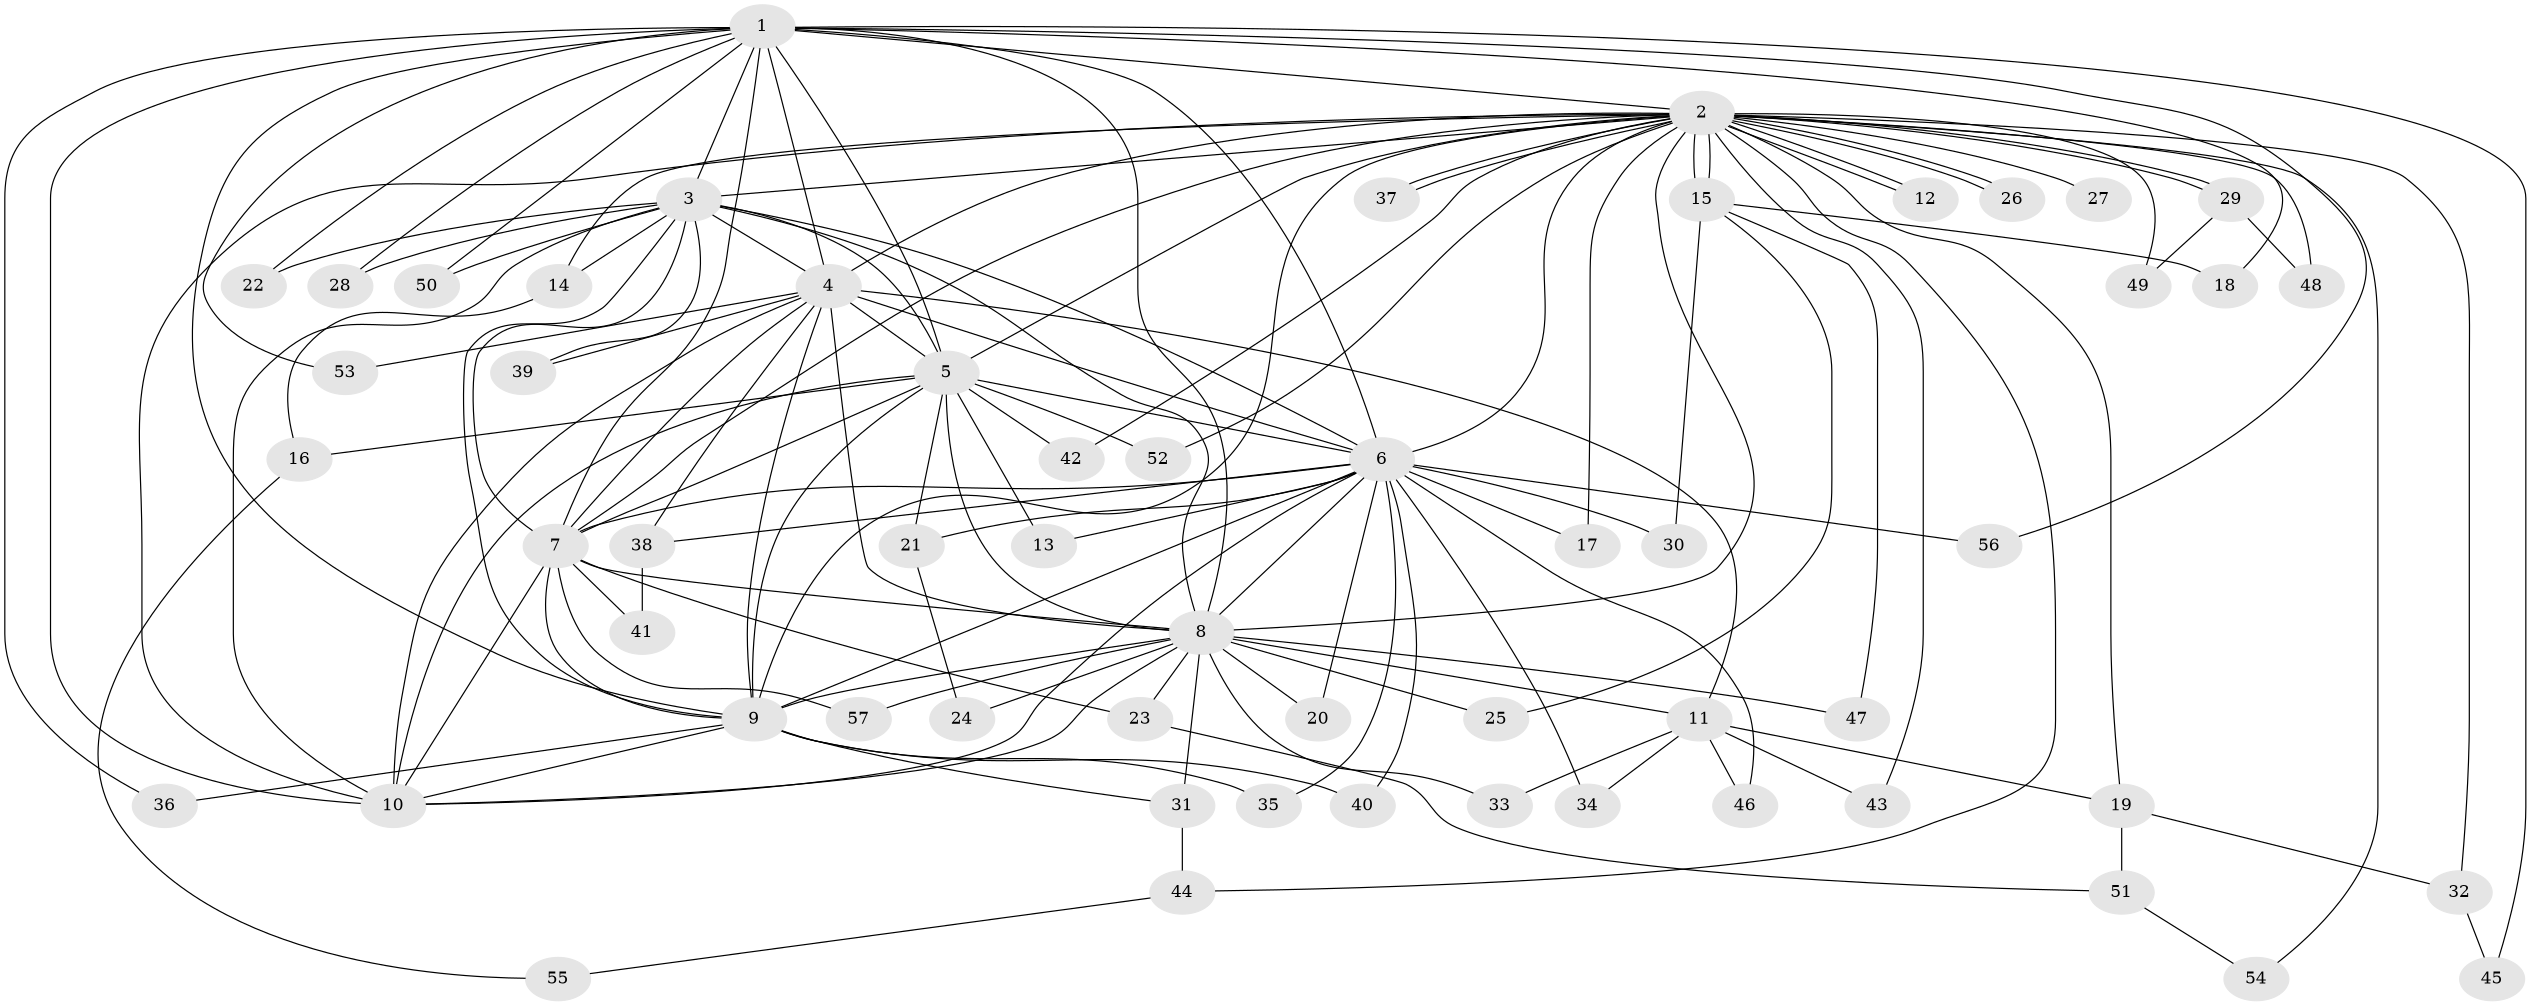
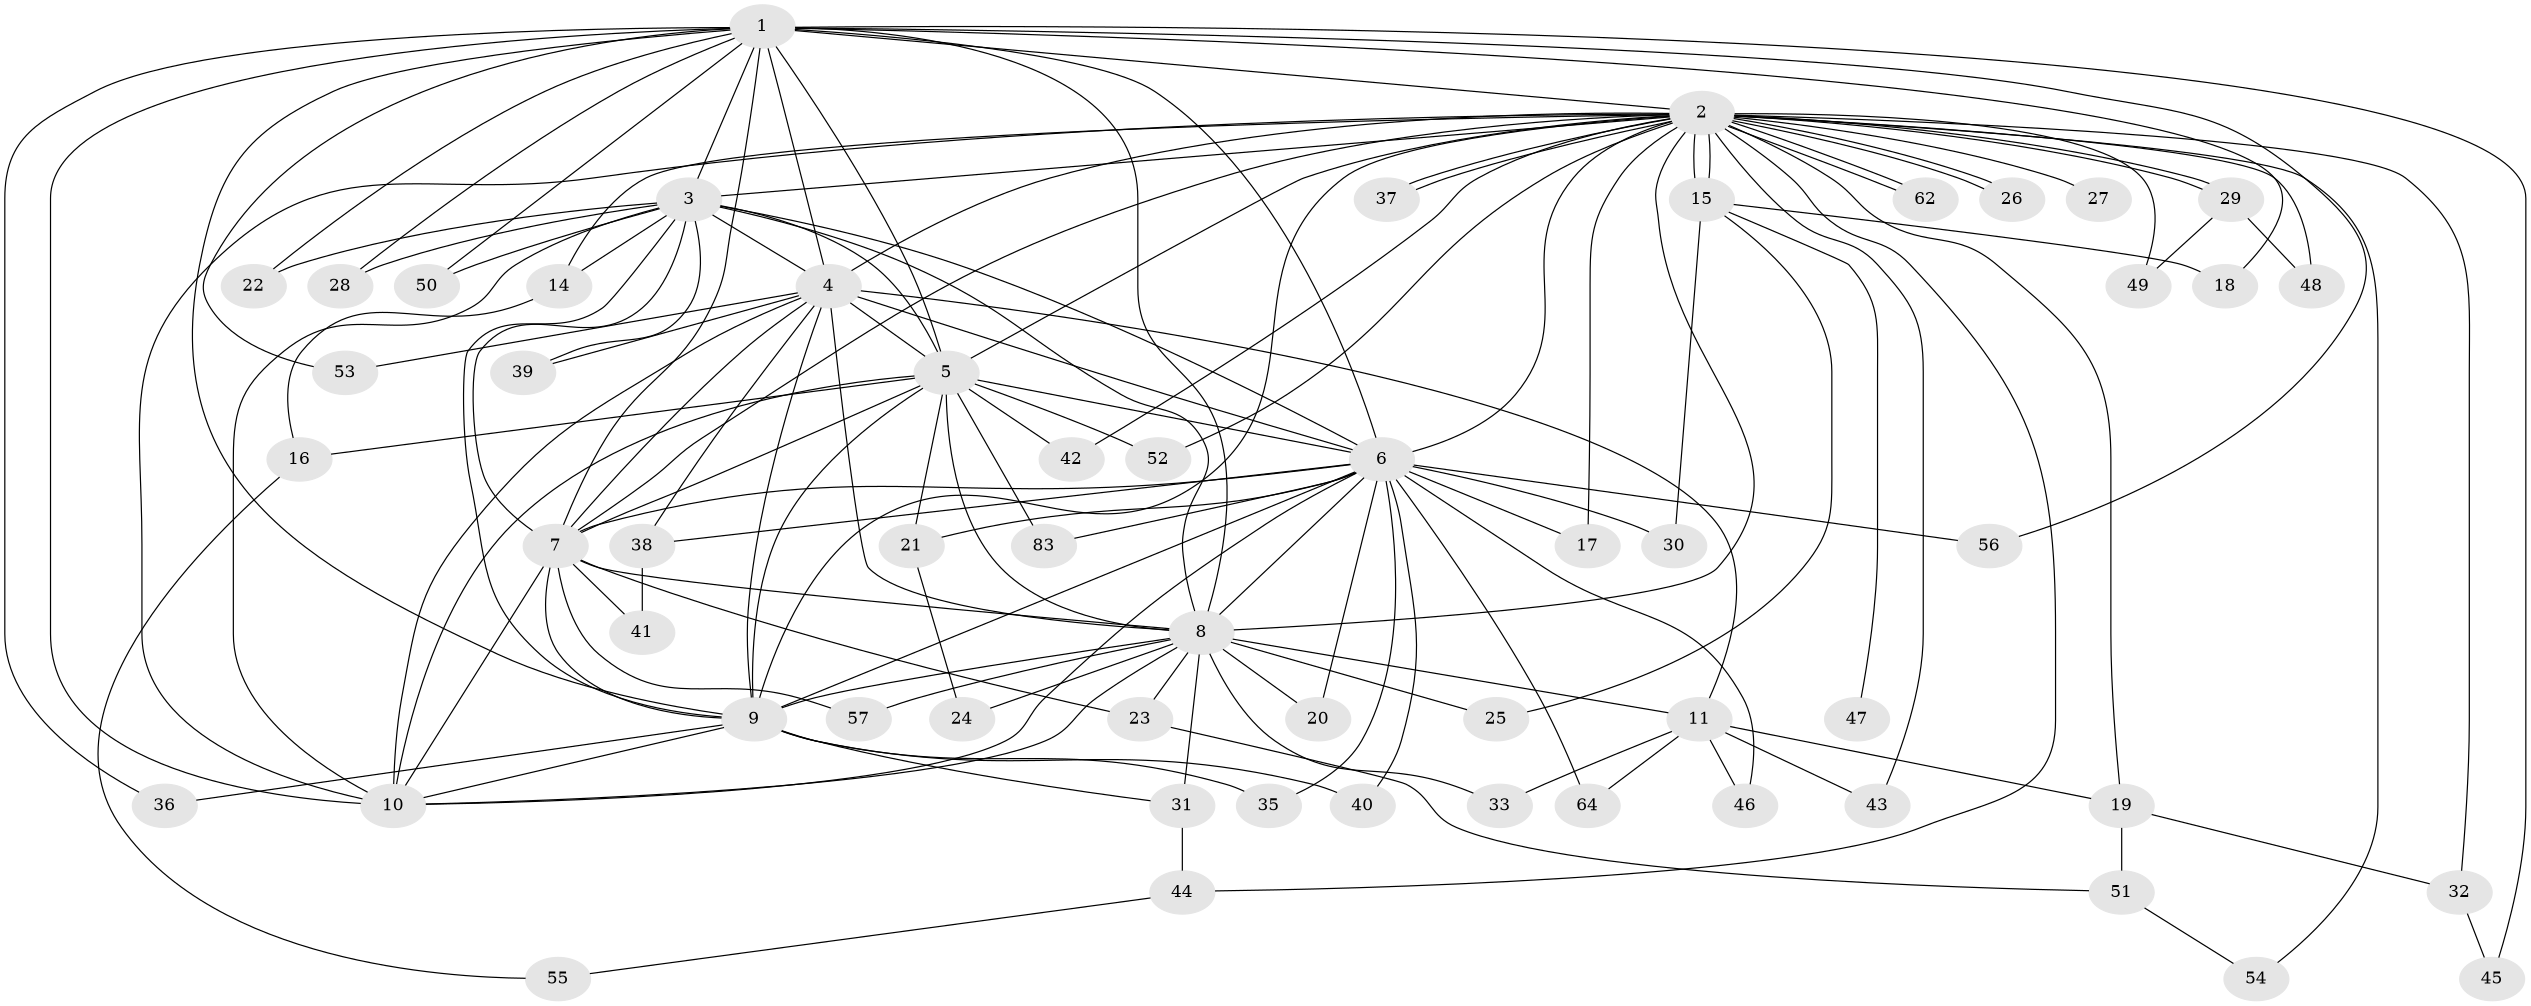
(1926, 200) -> (1926, 200)
(1044, 546) -> (1044, 546)
(1545, 671) -> none
(1588, 806) -> (1588, 806)
